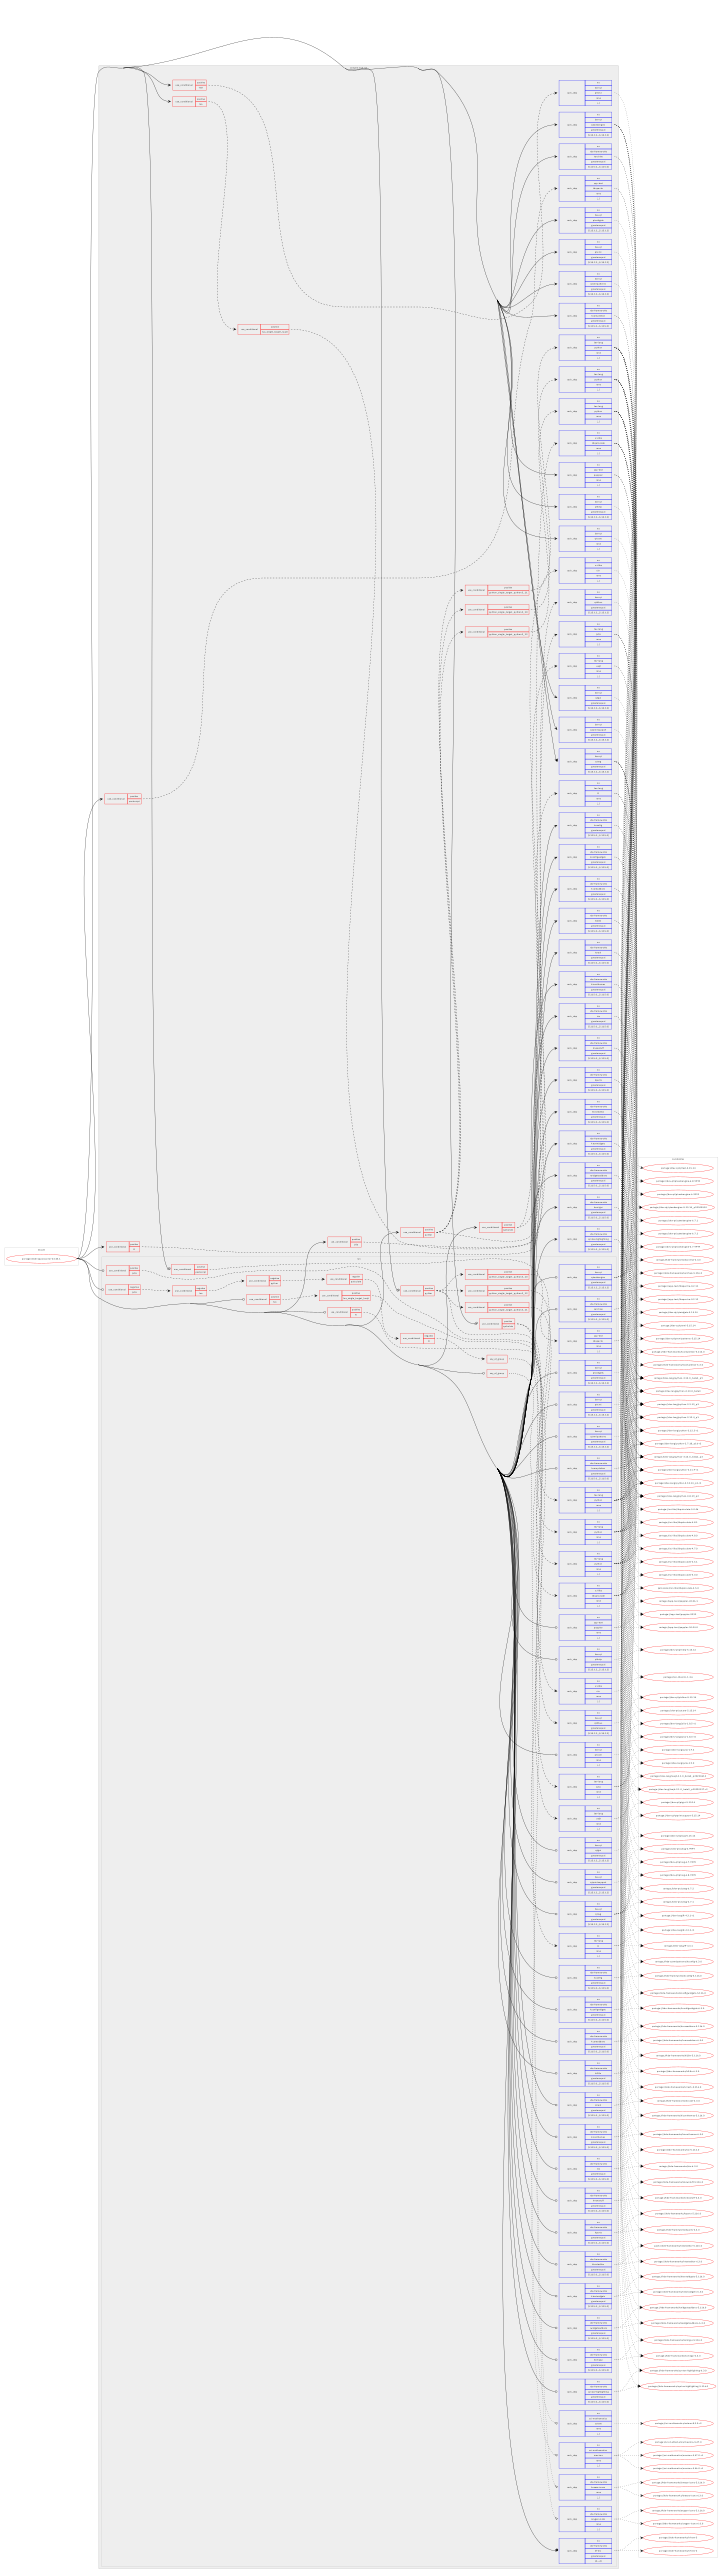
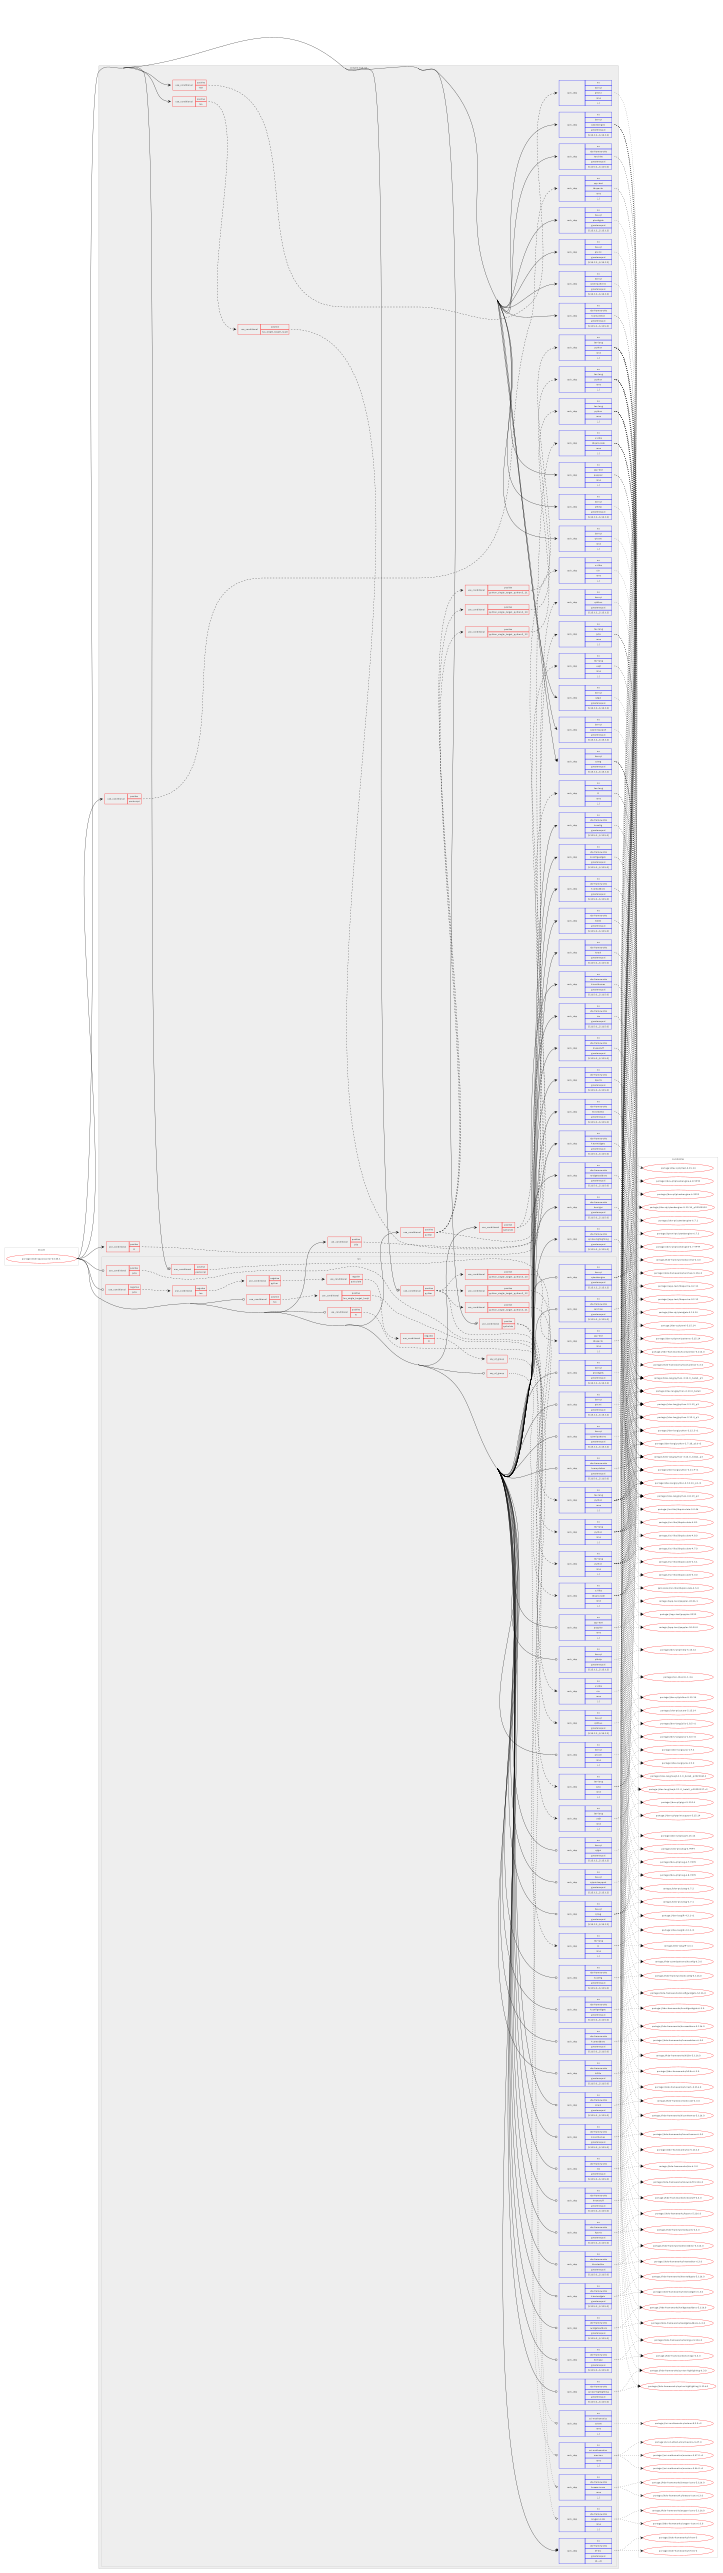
(678, 1234) -> (678, 1234)
(678, 2246) -> (678, 2246)
